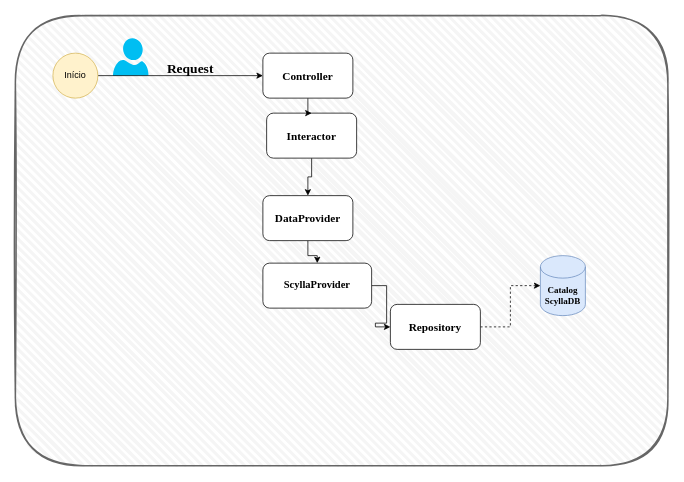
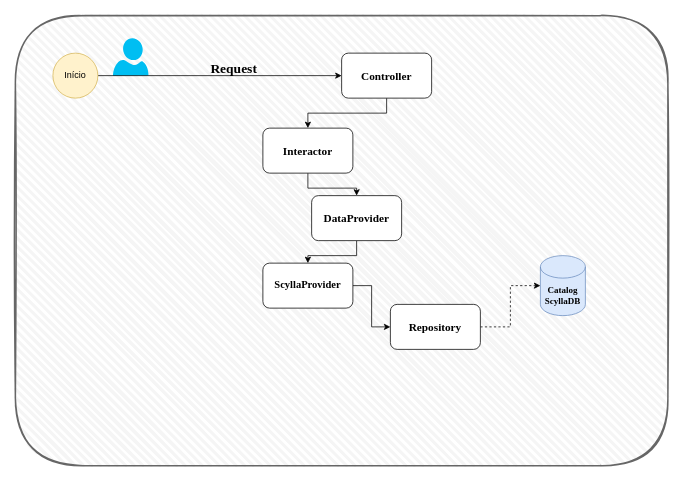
(308, 75) -> (387, 75)
(312, 135) -> (308, 150)
(308, 218) -> (357, 218)
(317, 285) -> (308, 285)
